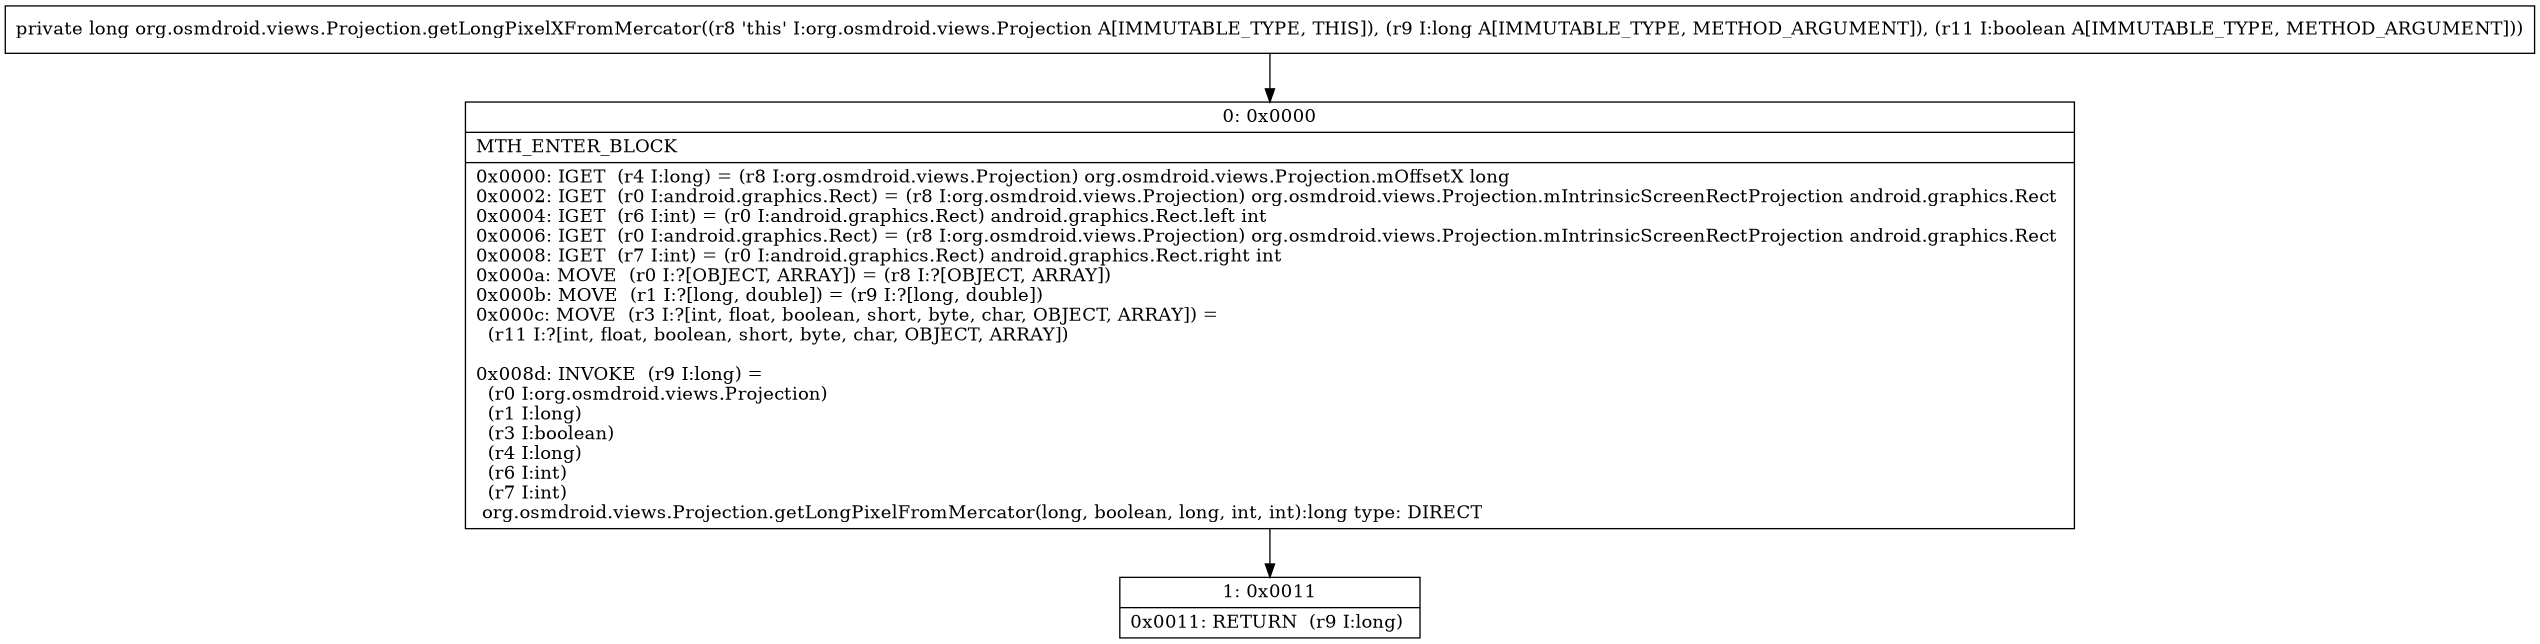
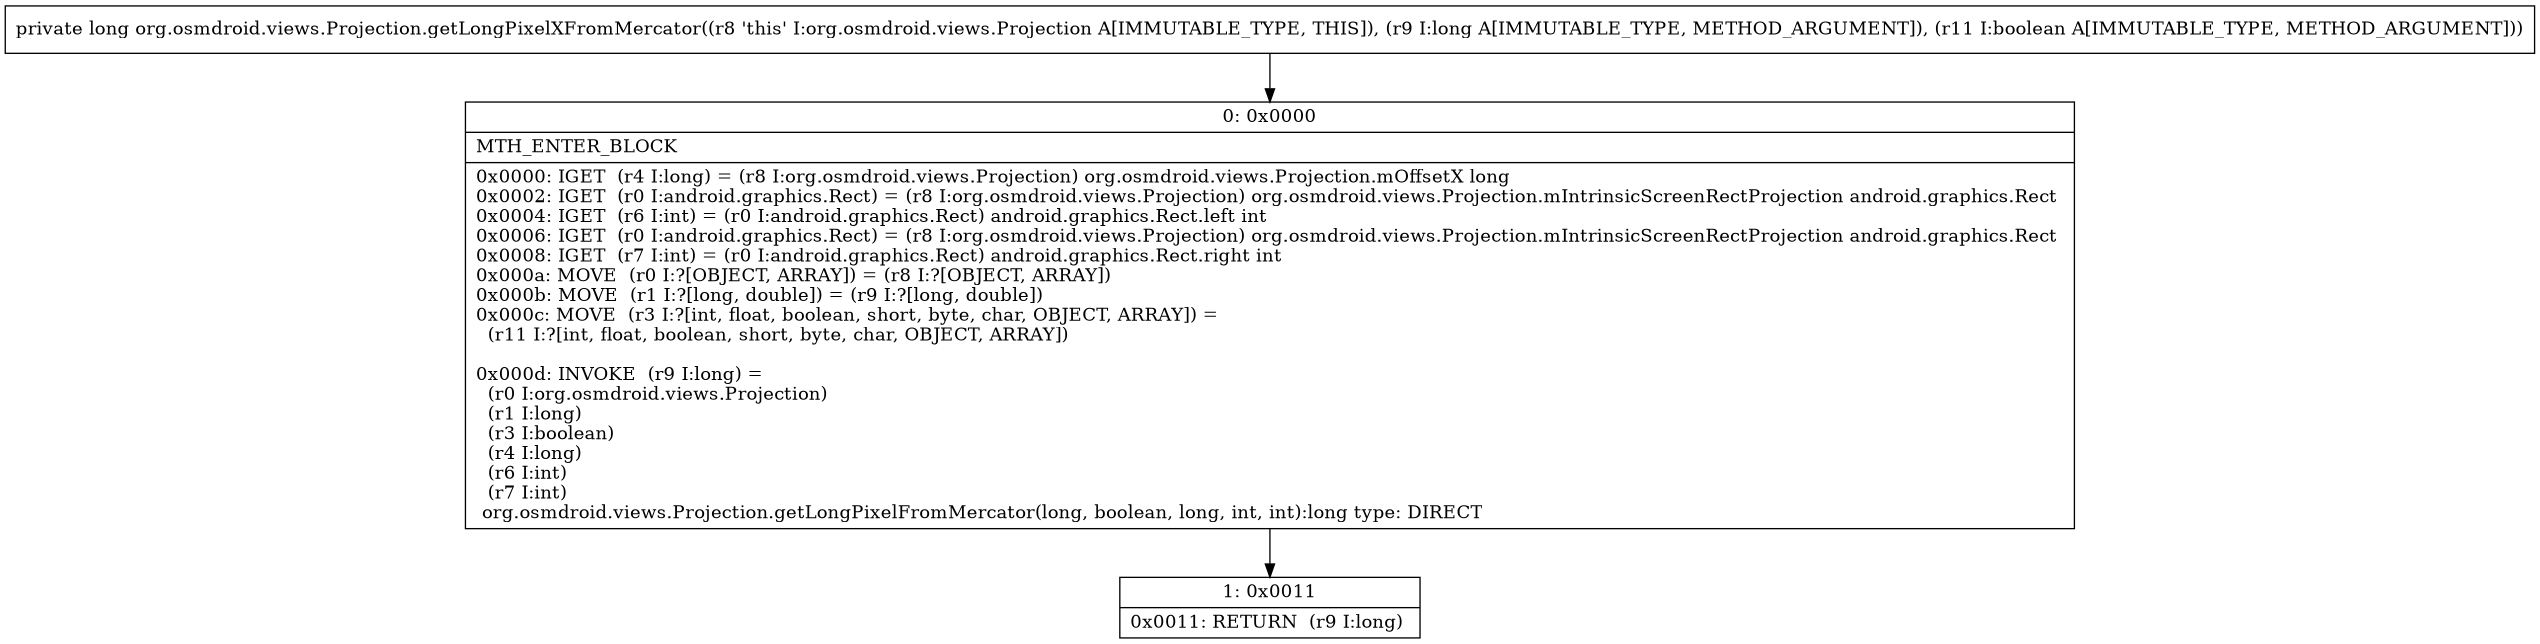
(623, 375) -> (623, 375)
